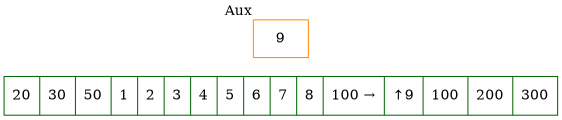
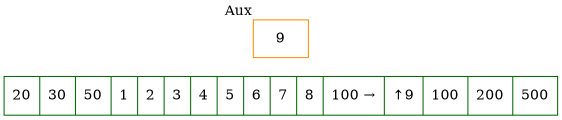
(535, 95) -> (535, 95)
